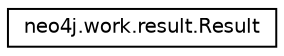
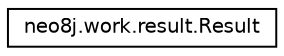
(142, 28) -> (142, 28)
